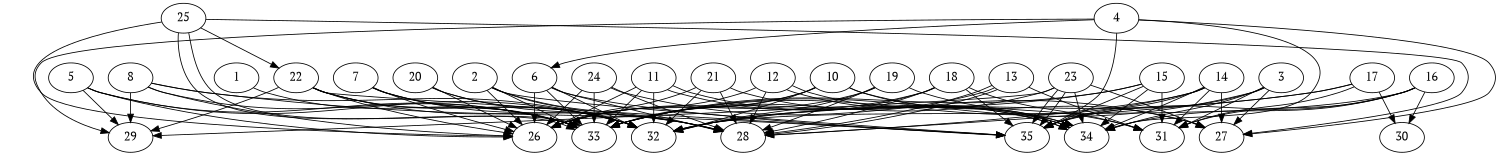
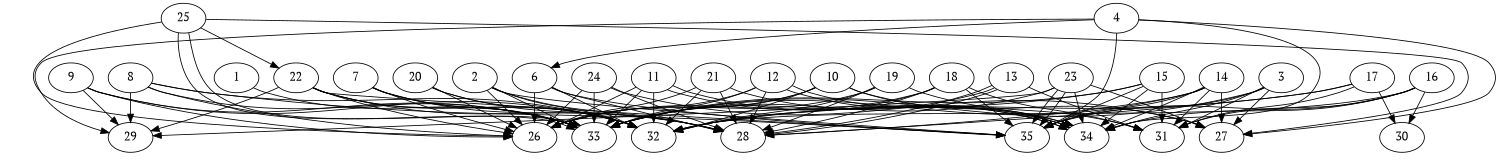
(71, 78) -> (71, 78)
(561, 105) -> (688, 107)
